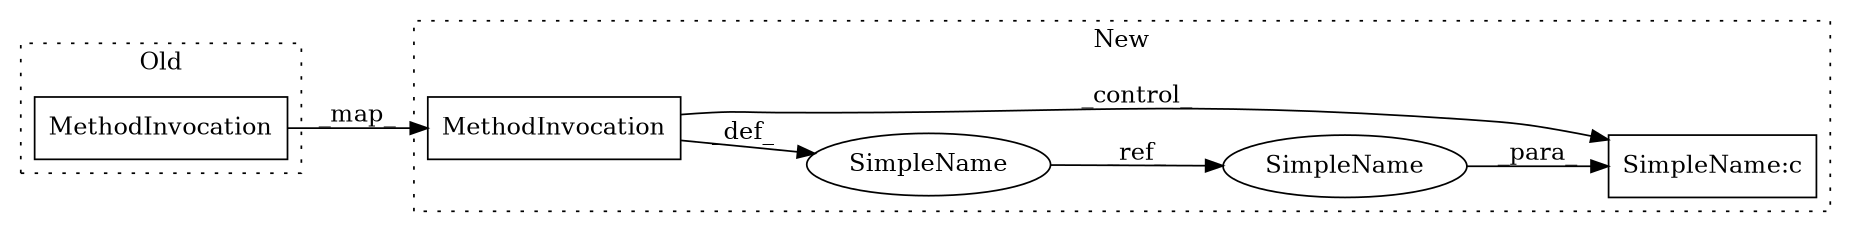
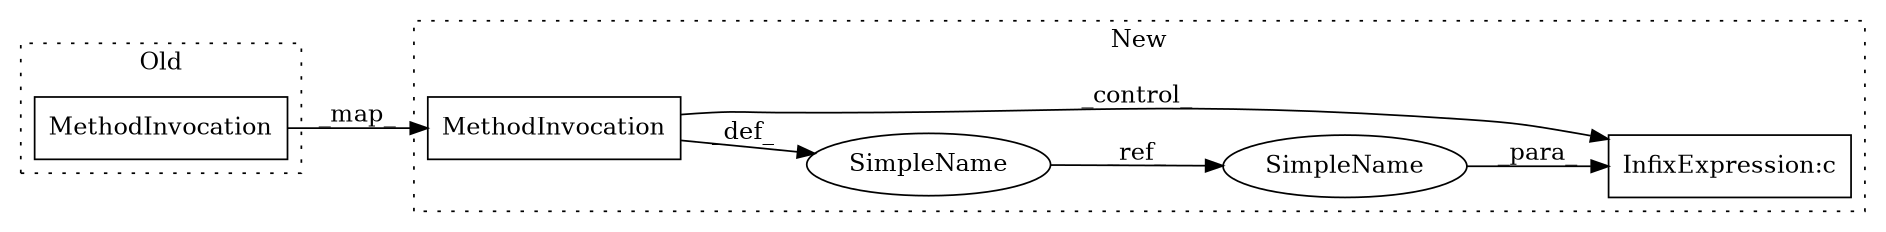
(1713, 166) -> (1730, 166)
